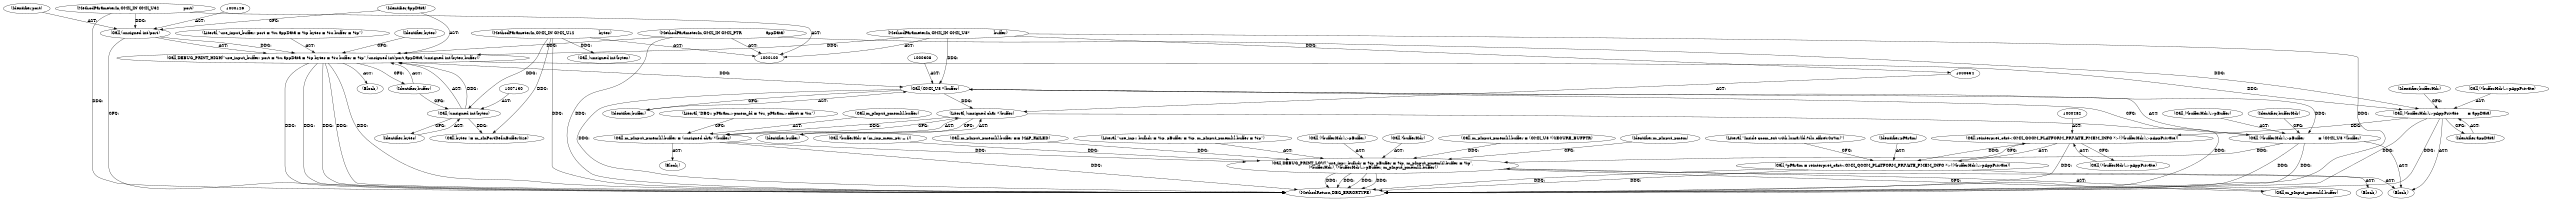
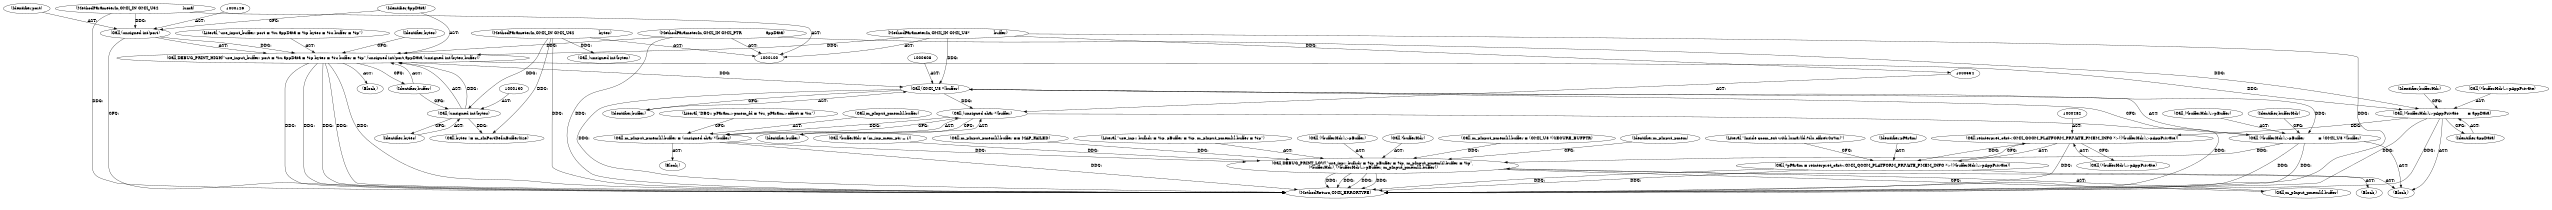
(135, 9) -> (135, 9)
(552, 33) -> (552, 33)
(514, 89) -> (514, 89)
(982, 114) -> (982, 114)
(1335, 193) -> (1335, 193)
